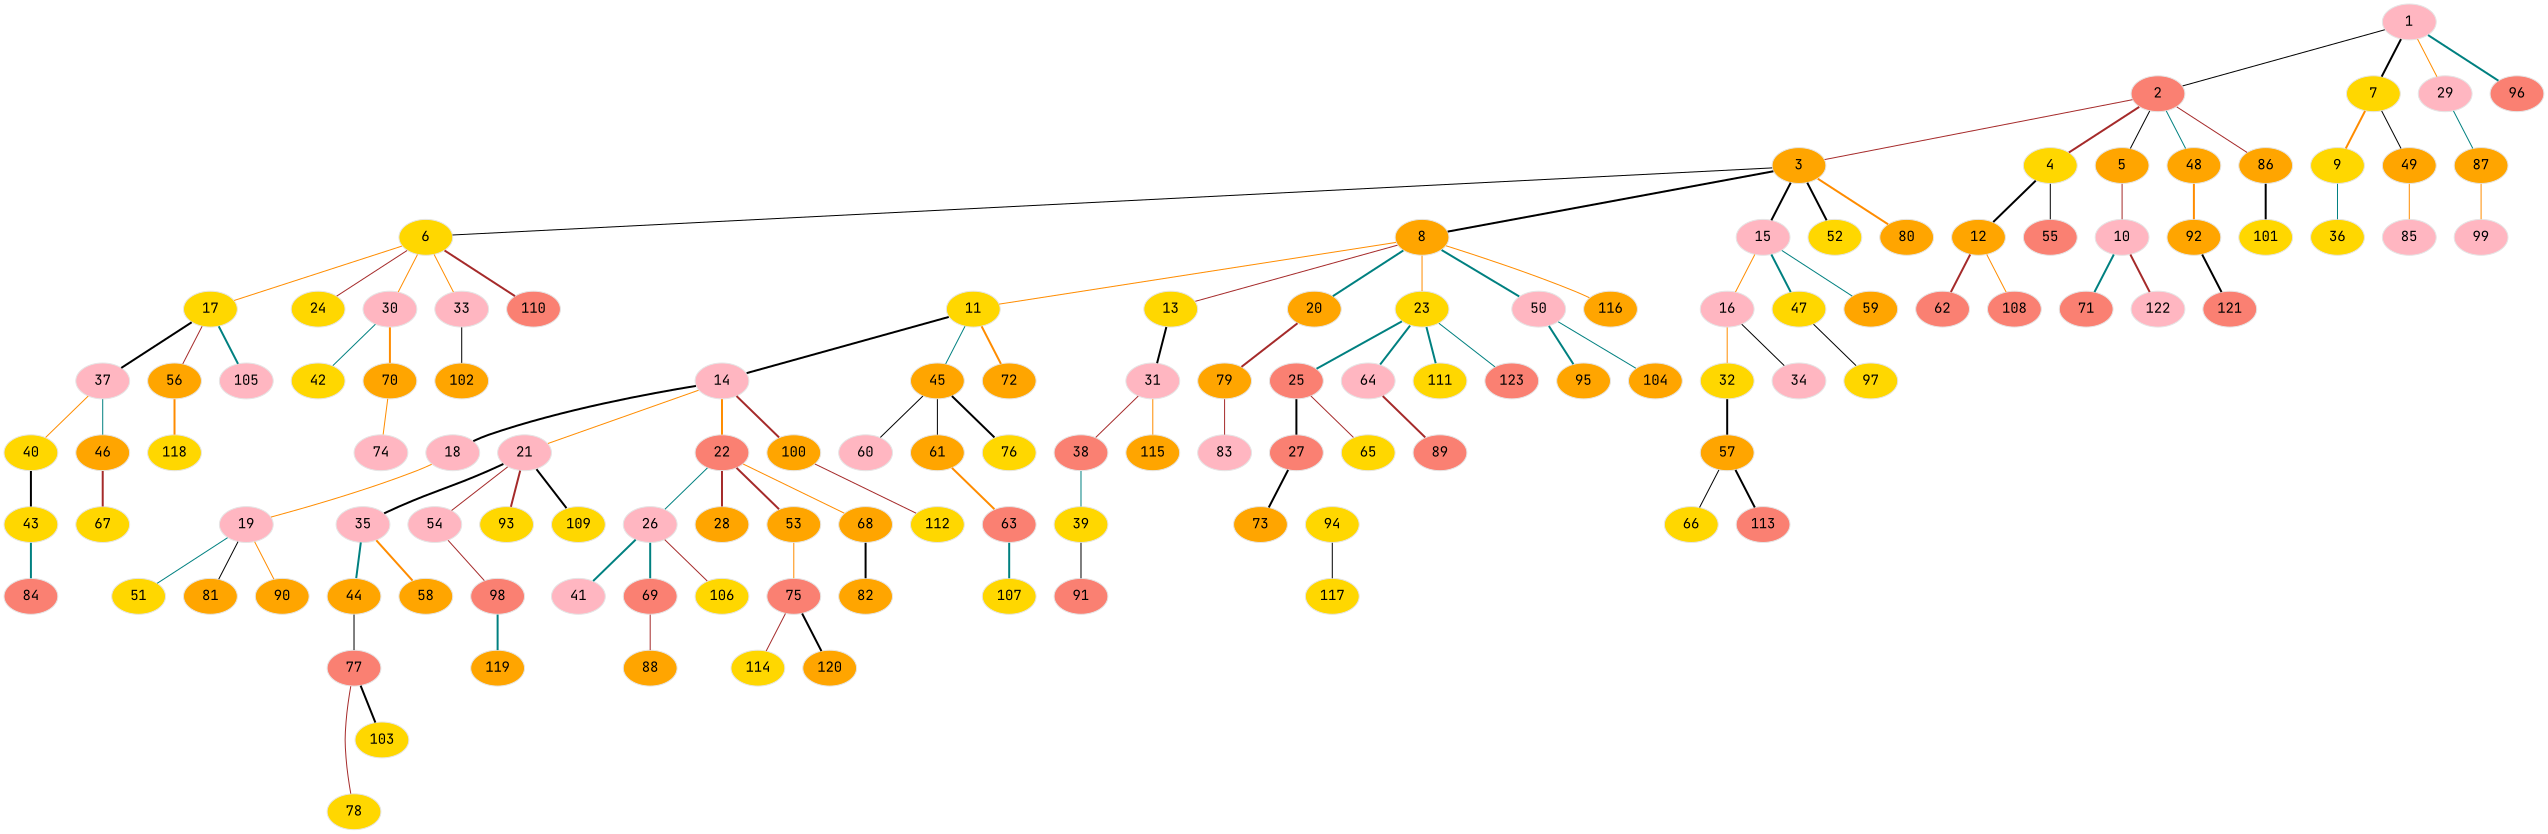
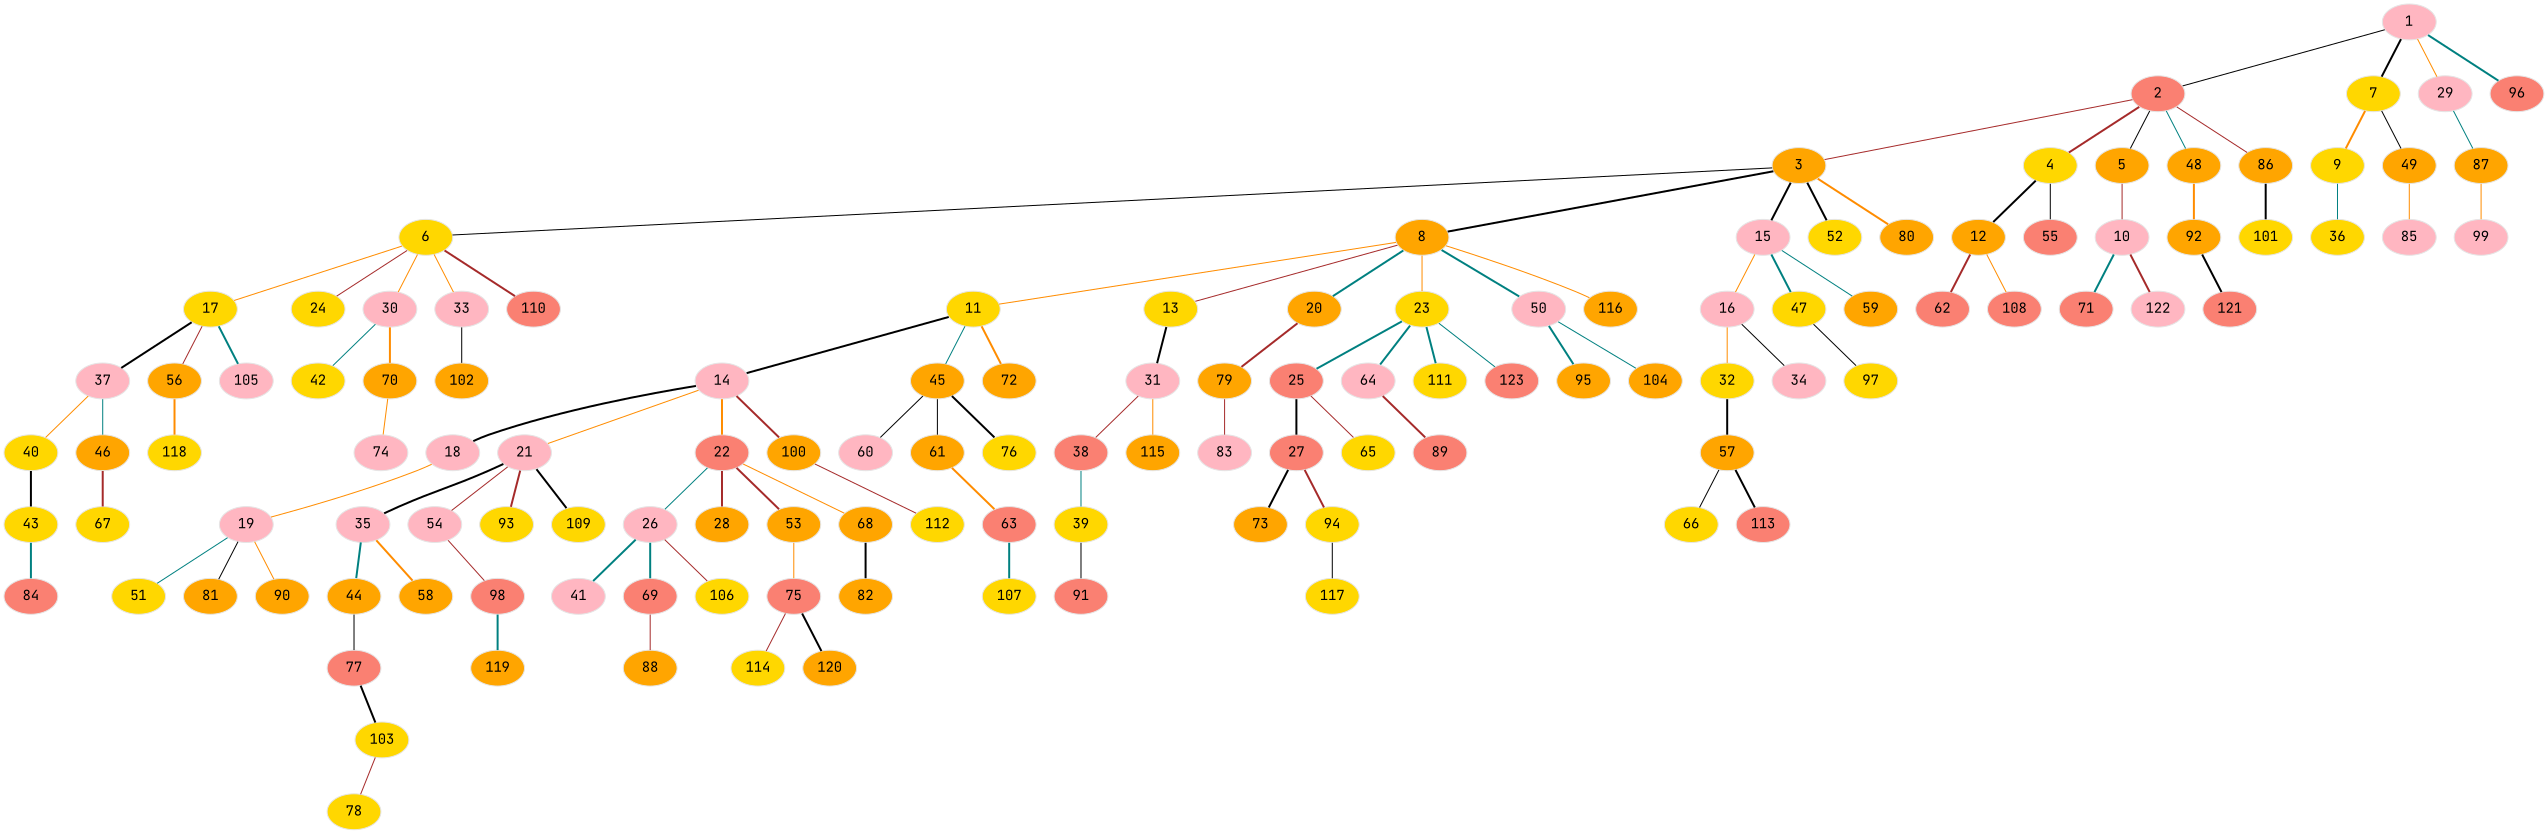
none -> (1314, 489)
(345, 740) -> (368, 776)
